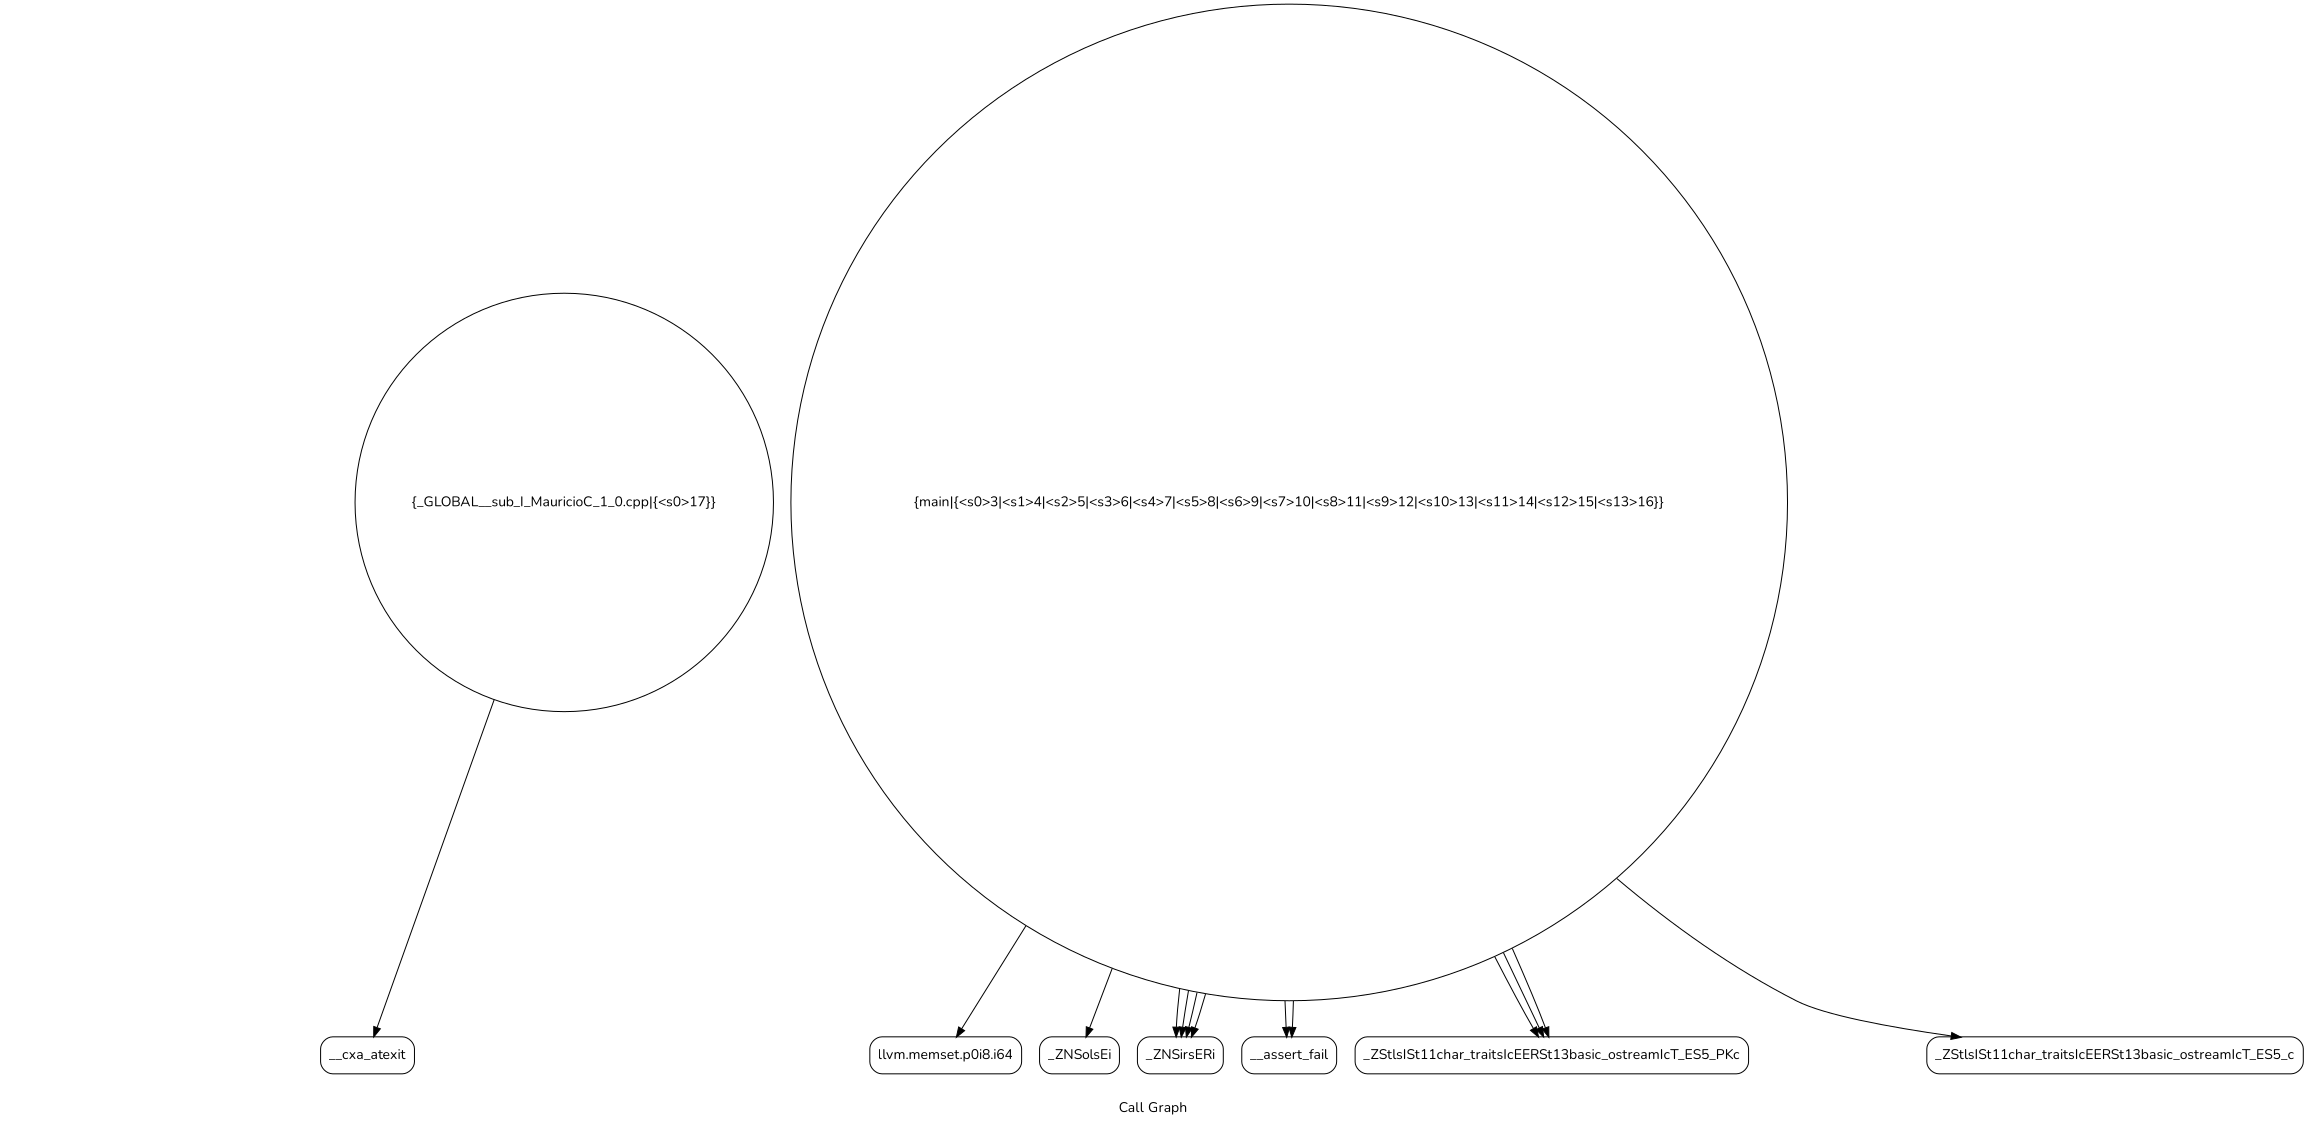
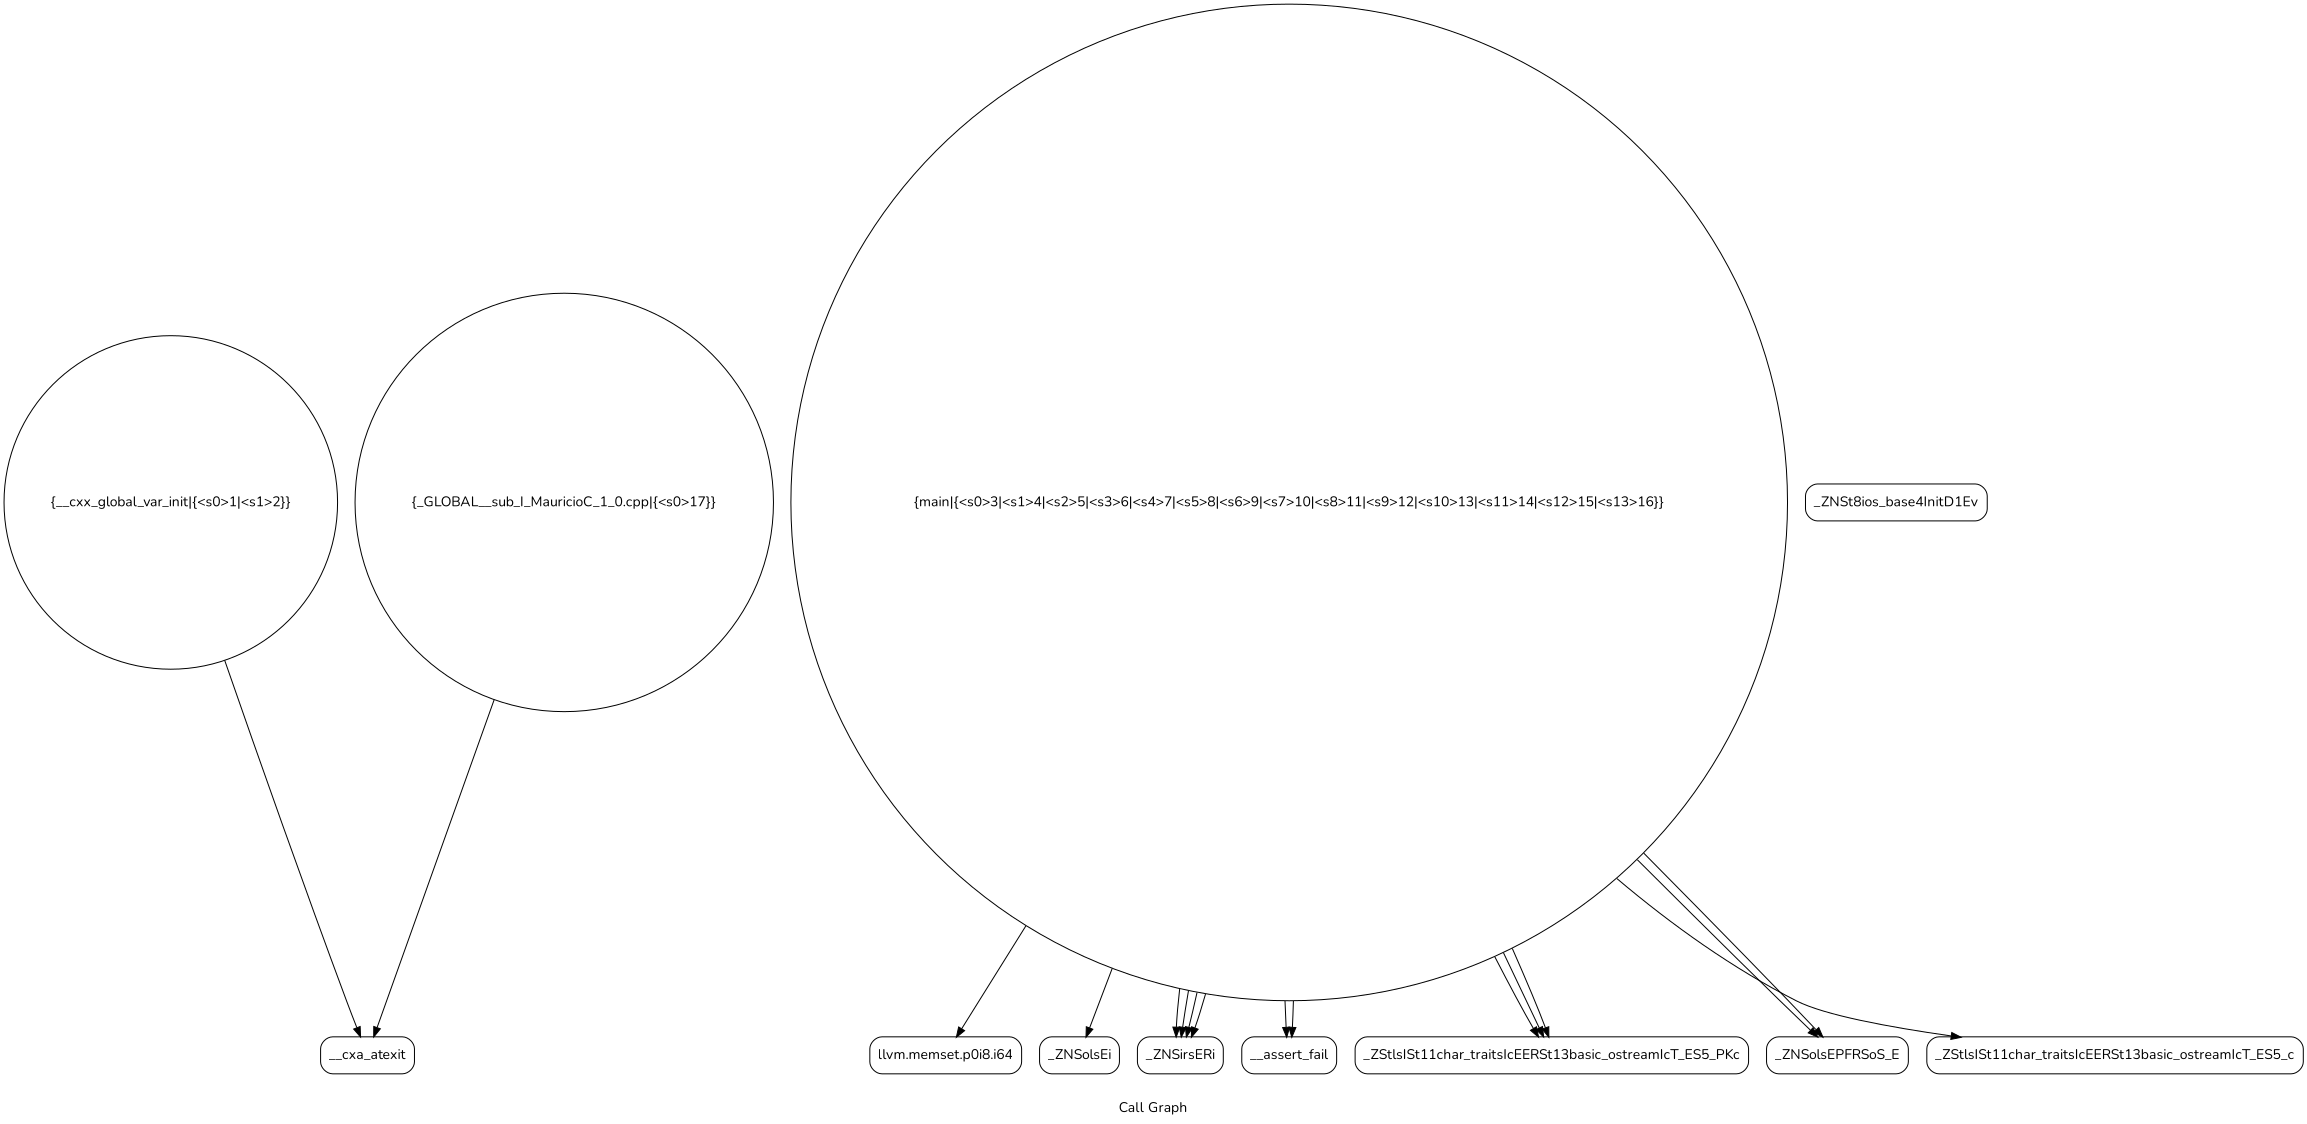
none -> (171, 502)
none -> (1896, 502)
none -> (1837, 1055)
